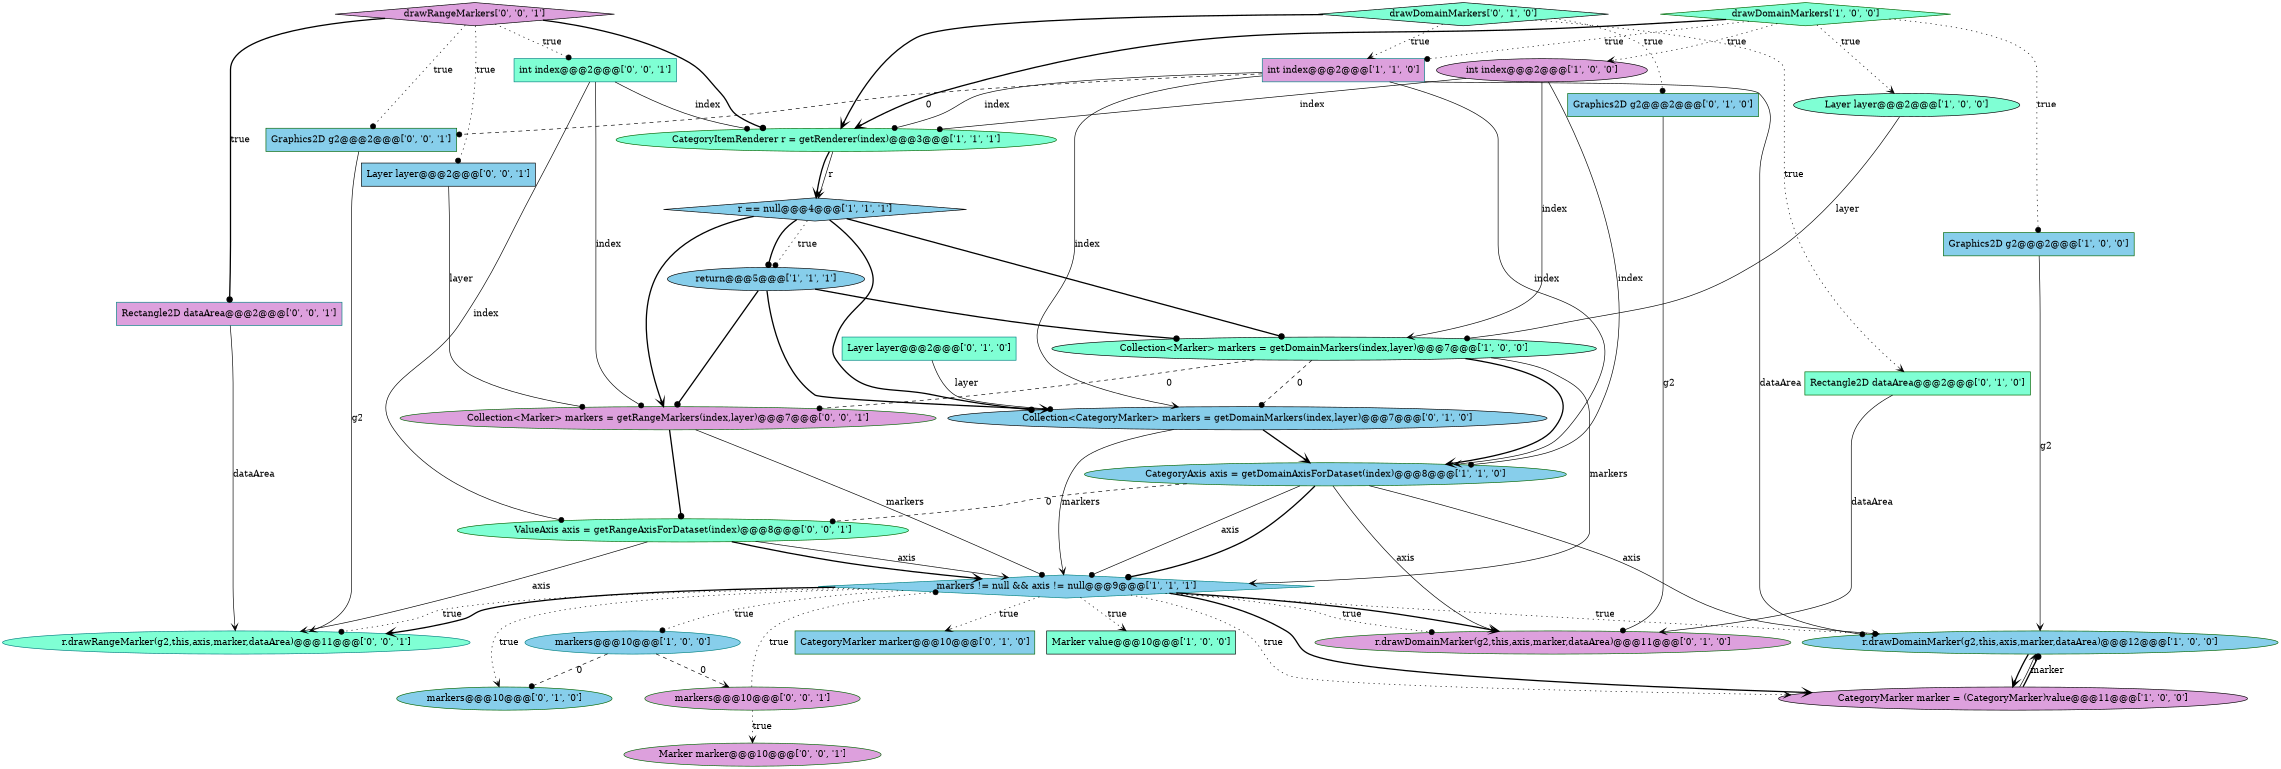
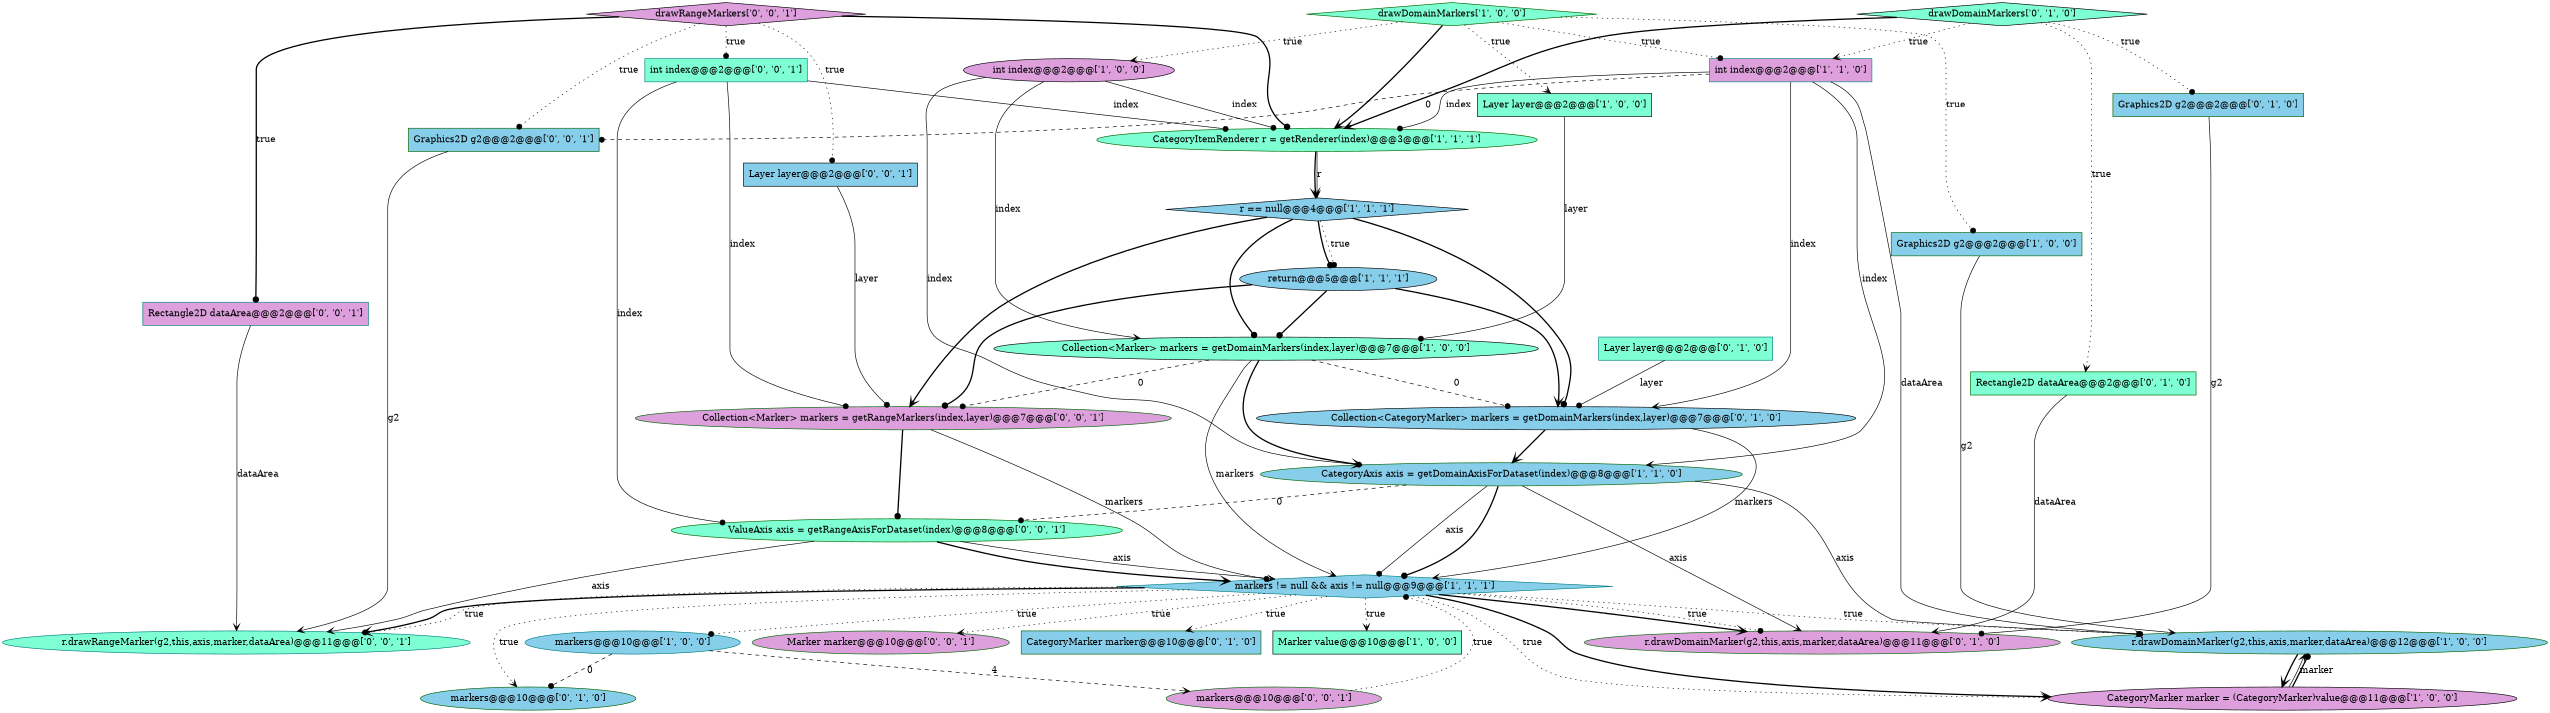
(1907, 105) -> (1565, 105)
(704, 671) -> (995, 671)
(753, 723) -> (1130, 614)
